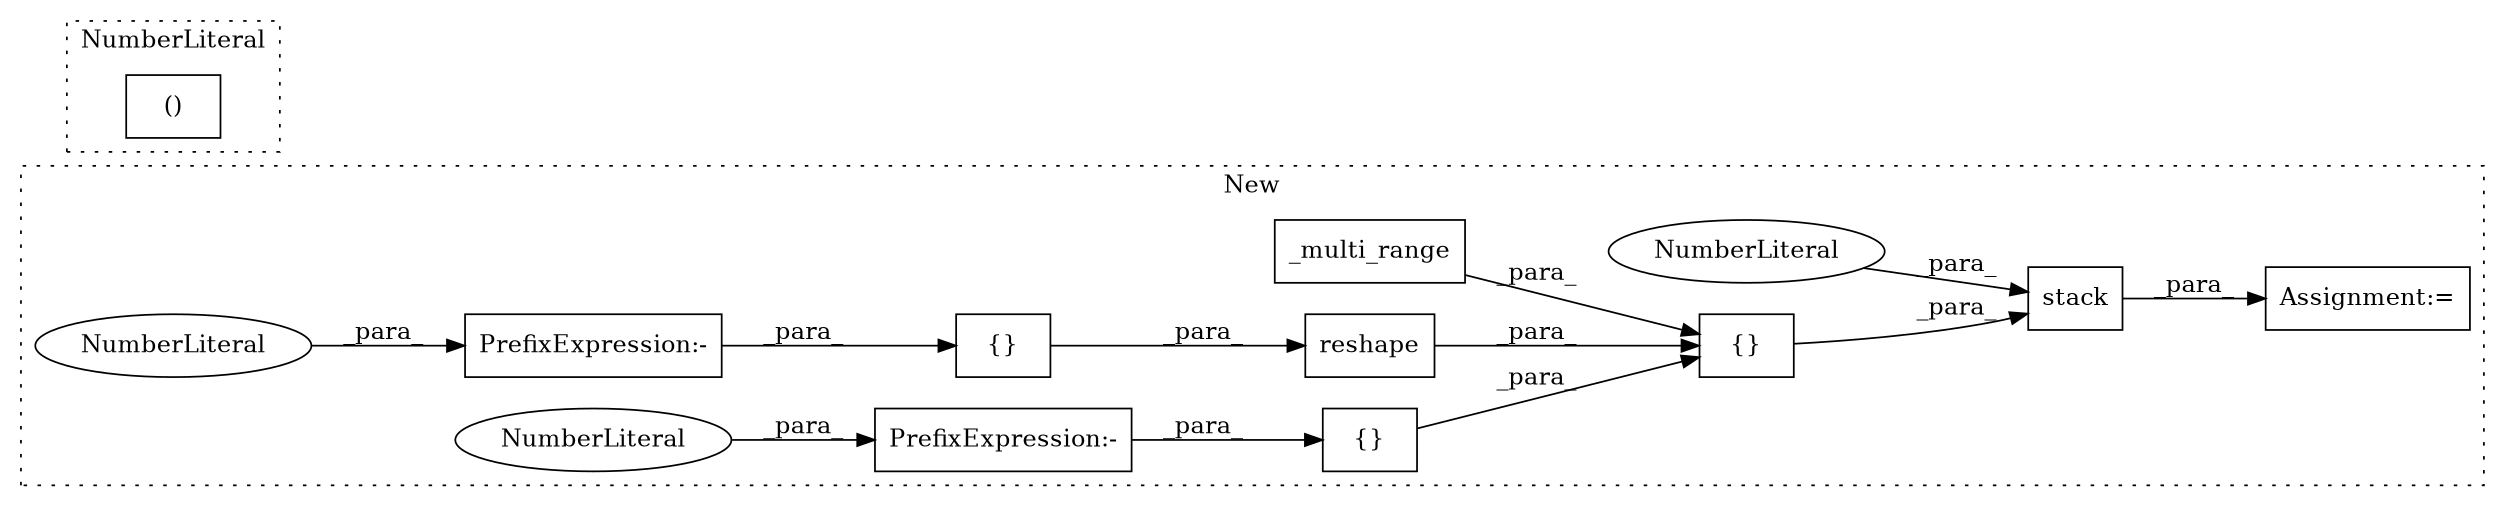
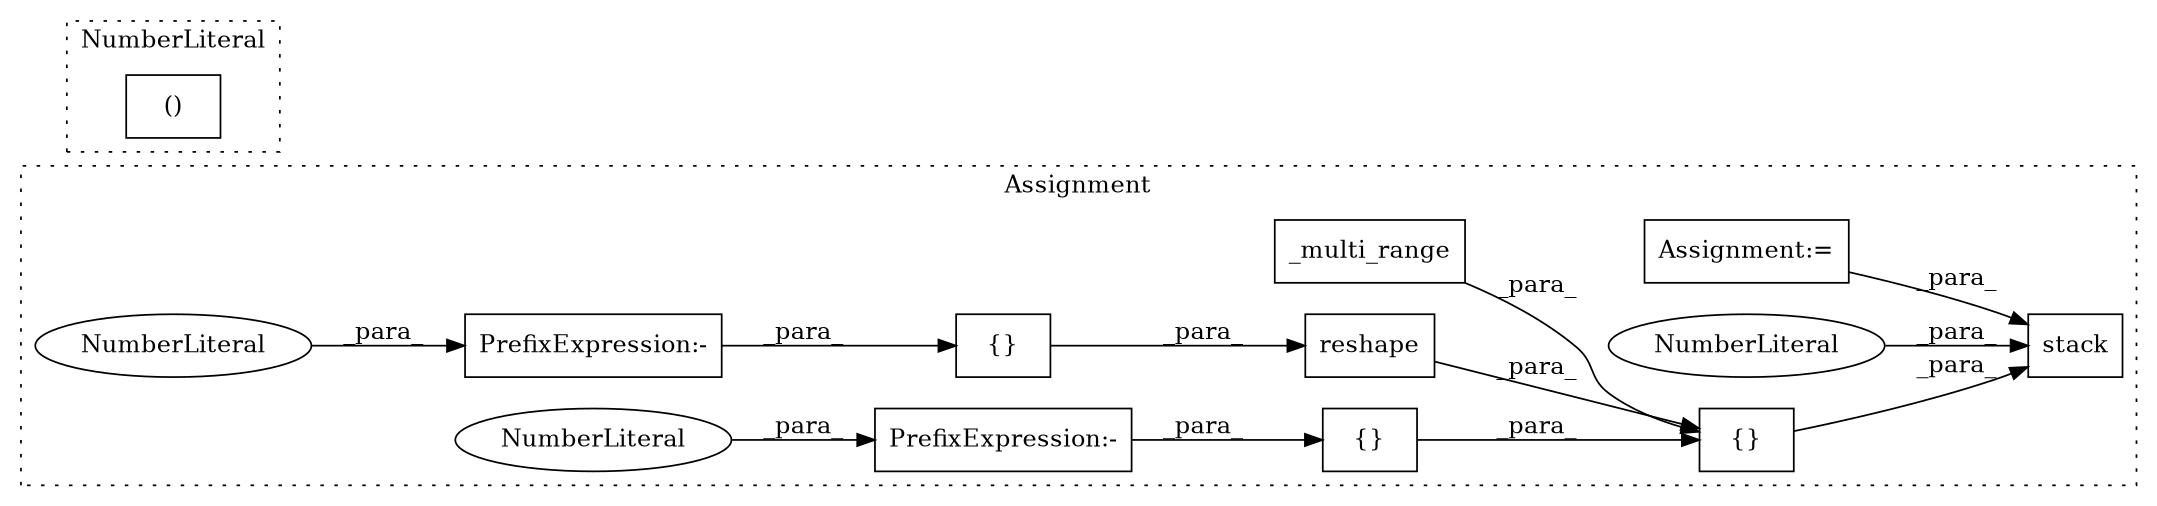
(1252, 186) -> (1079, 186)
(2185, 299) -> (1931, 293)
